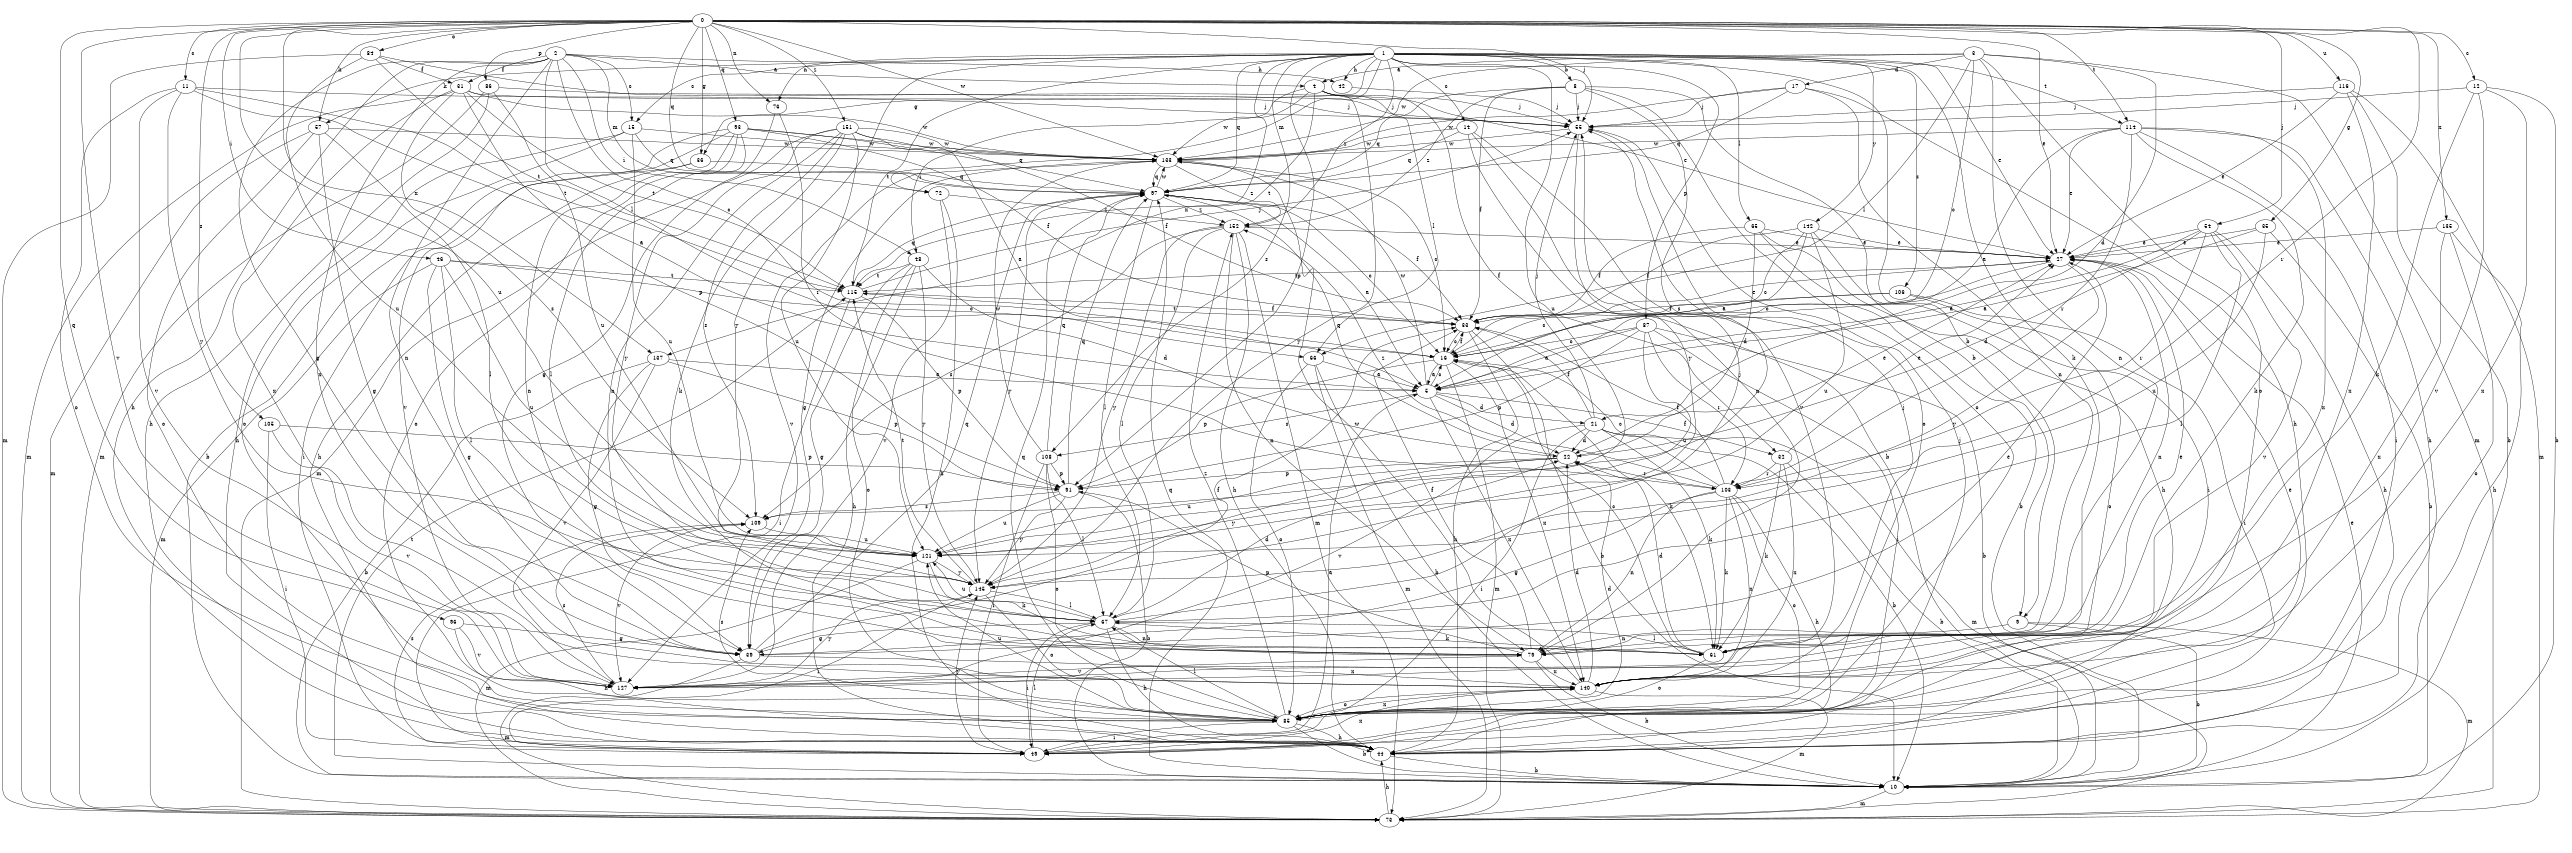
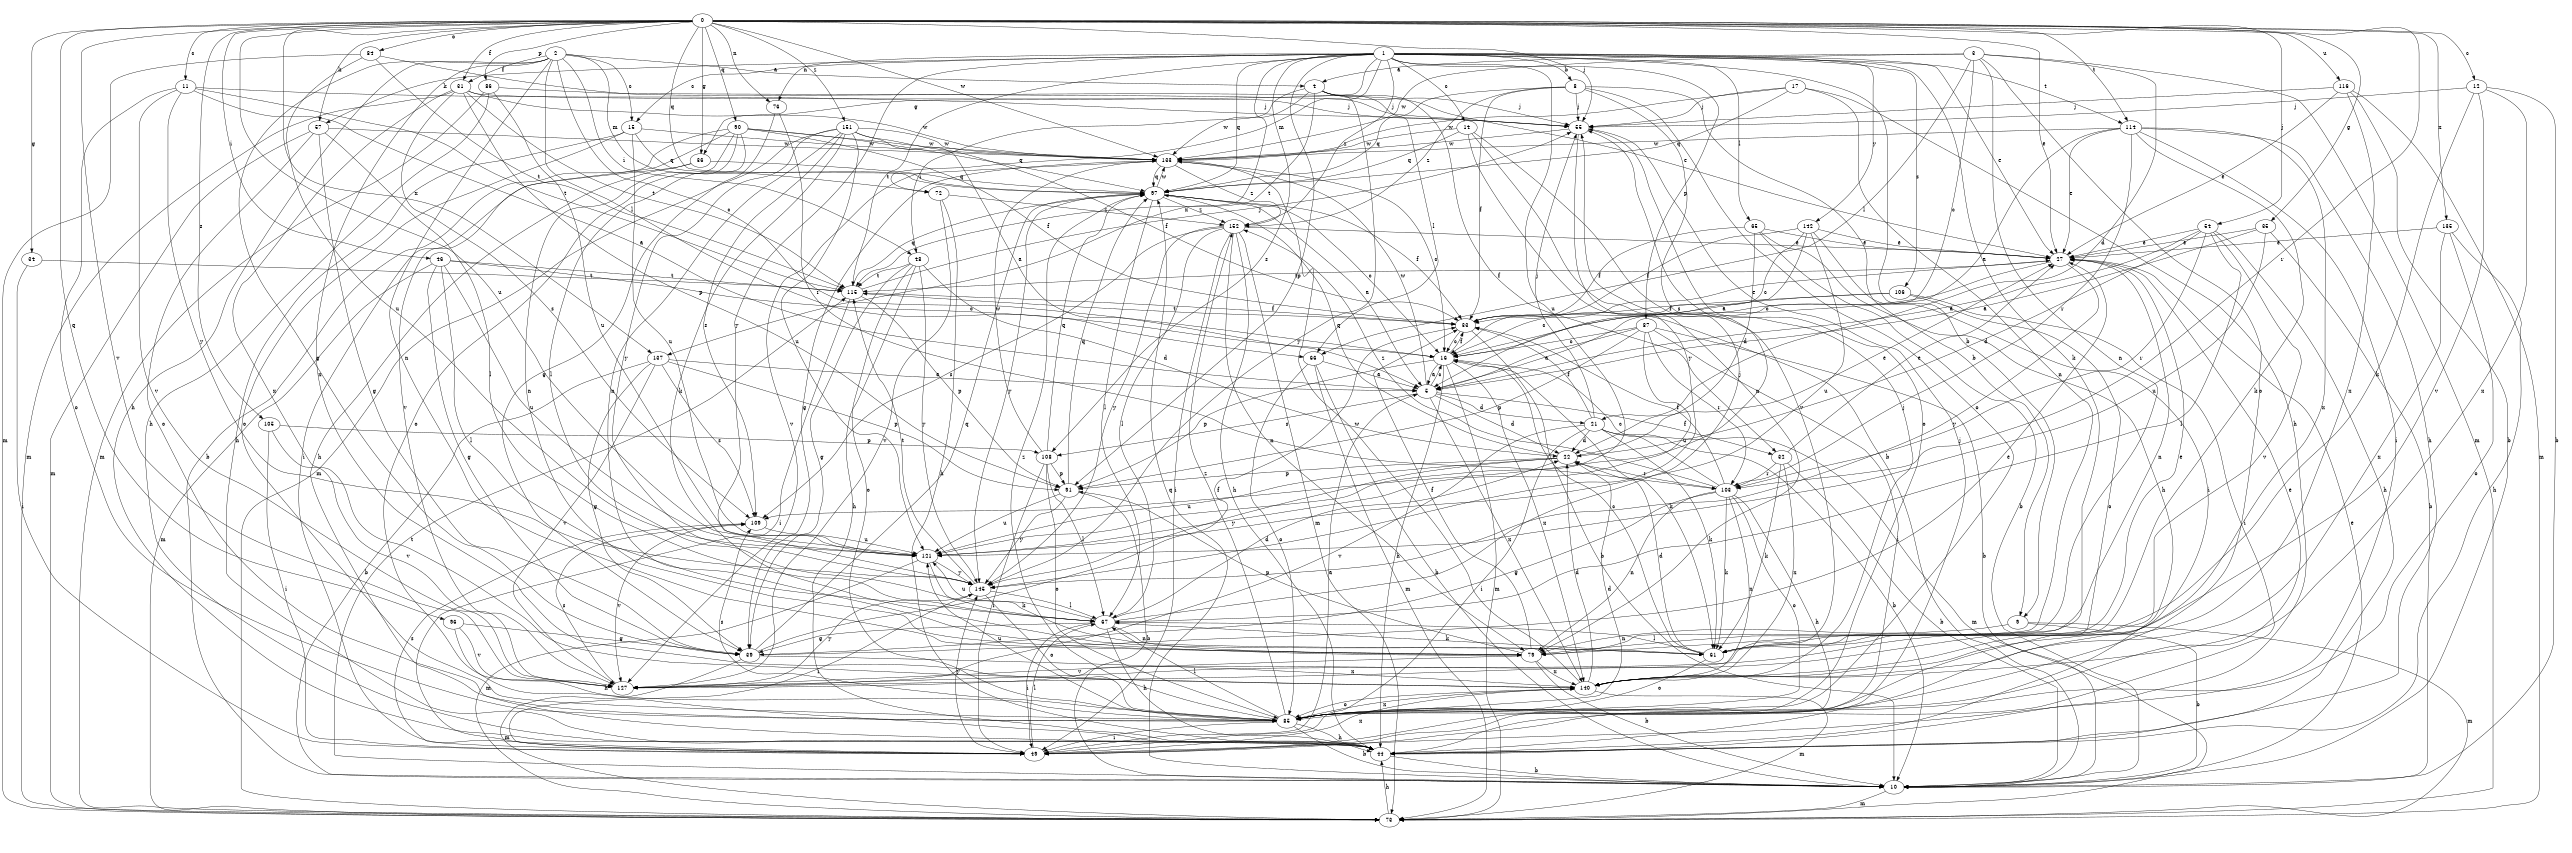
(414, 69) -> (570, 28)
(1879, 71) -> none
(1342, 87) -> none
(738, 128) -> (738, 128)
none -> (32, 260)
(668, 454) -> (676, 437)
(1024, 457) -> (1024, 457)
none -> (1174, 499)
(921, 505) -> (709, 434)
(1453, 528) -> (1398, 542)
